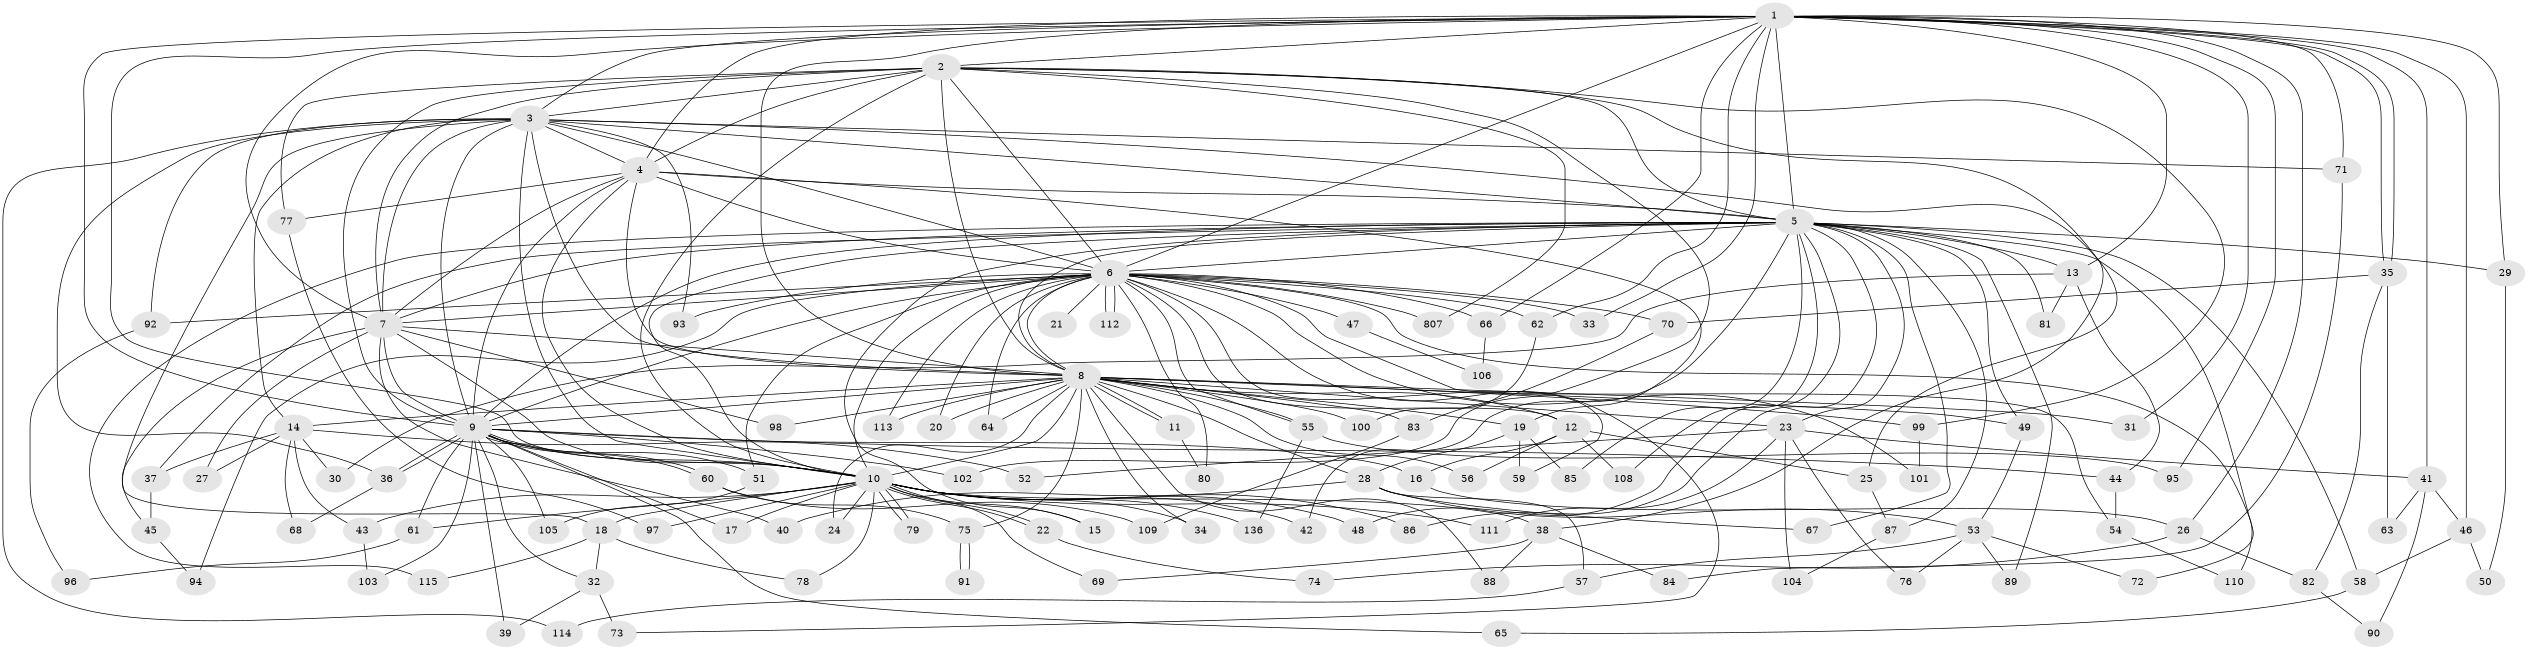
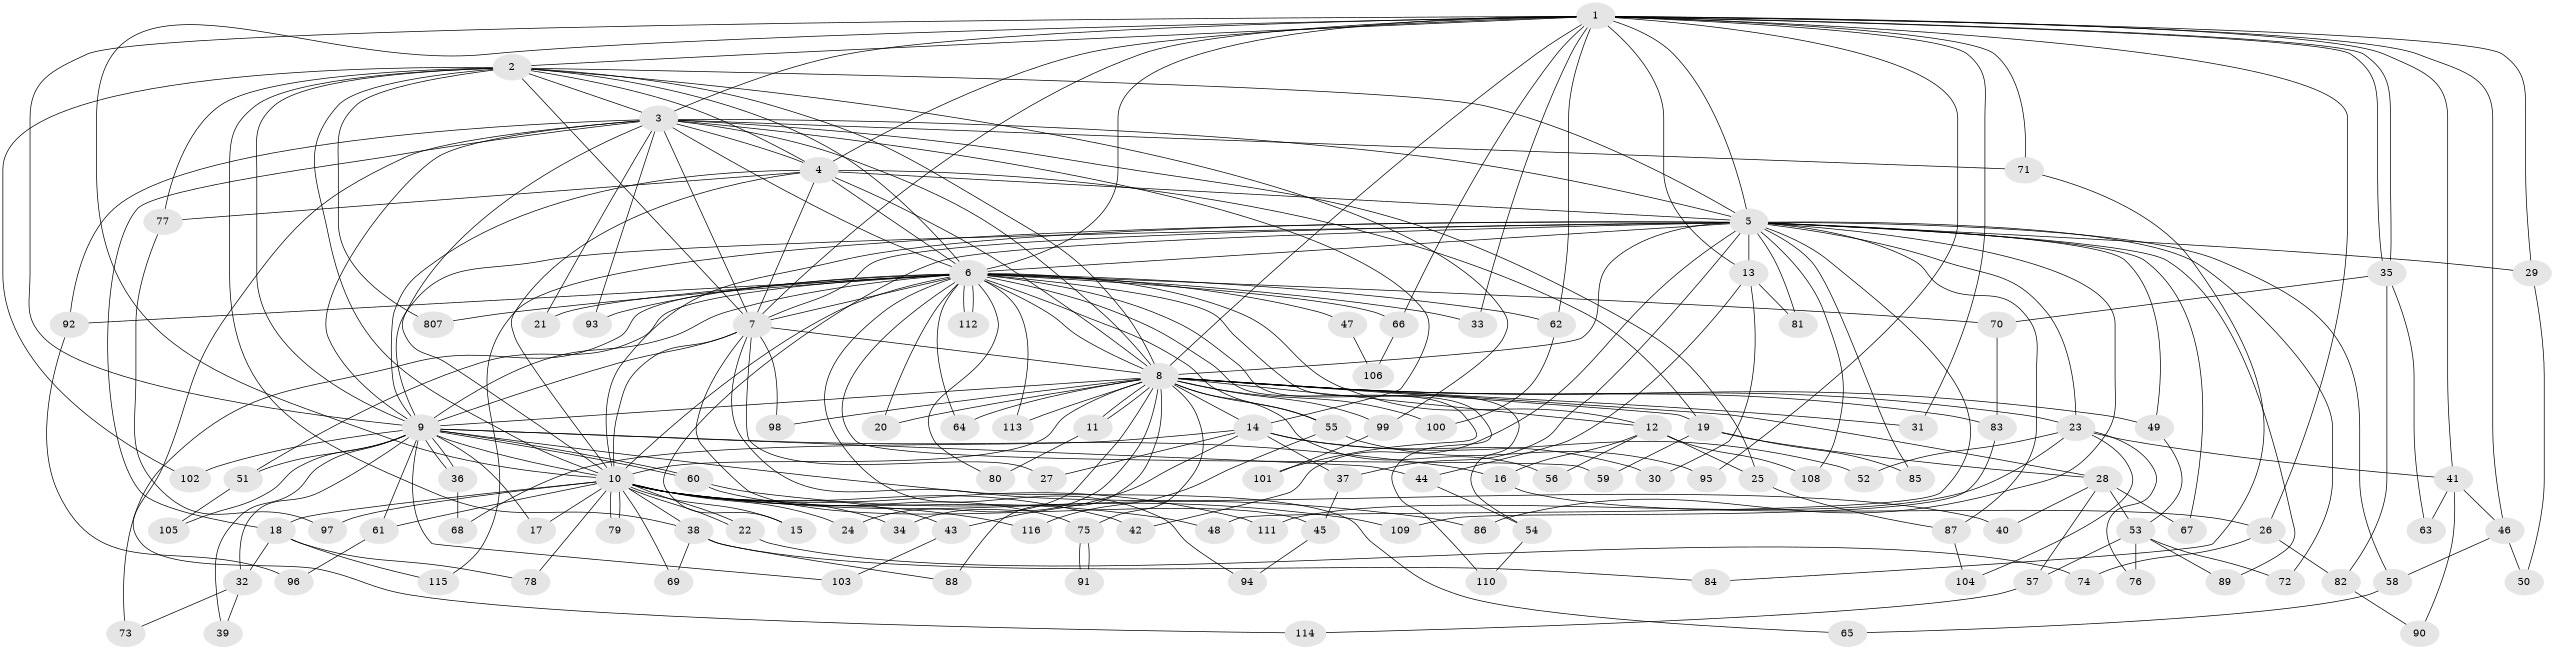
(71, 253) -> (599, 221)
(1254, 531) -> (1031, 531)
